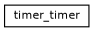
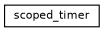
(47, 16) -> (52, 16)
